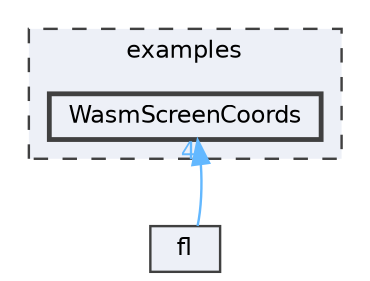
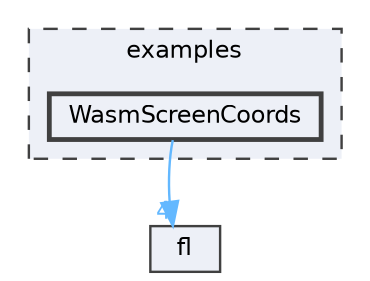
(201, 195) -> (169, 174)
